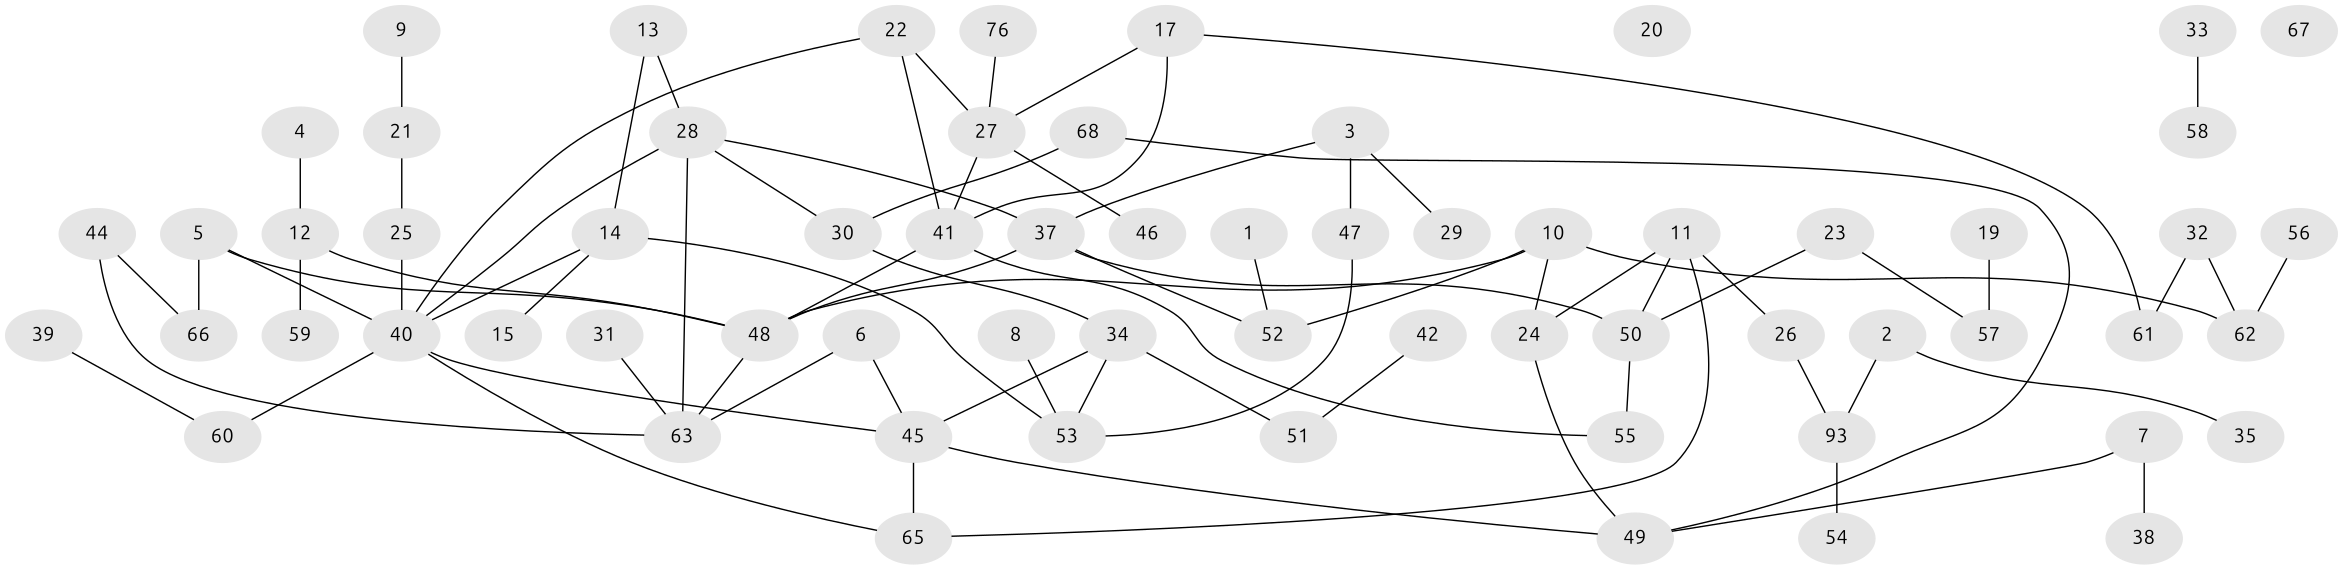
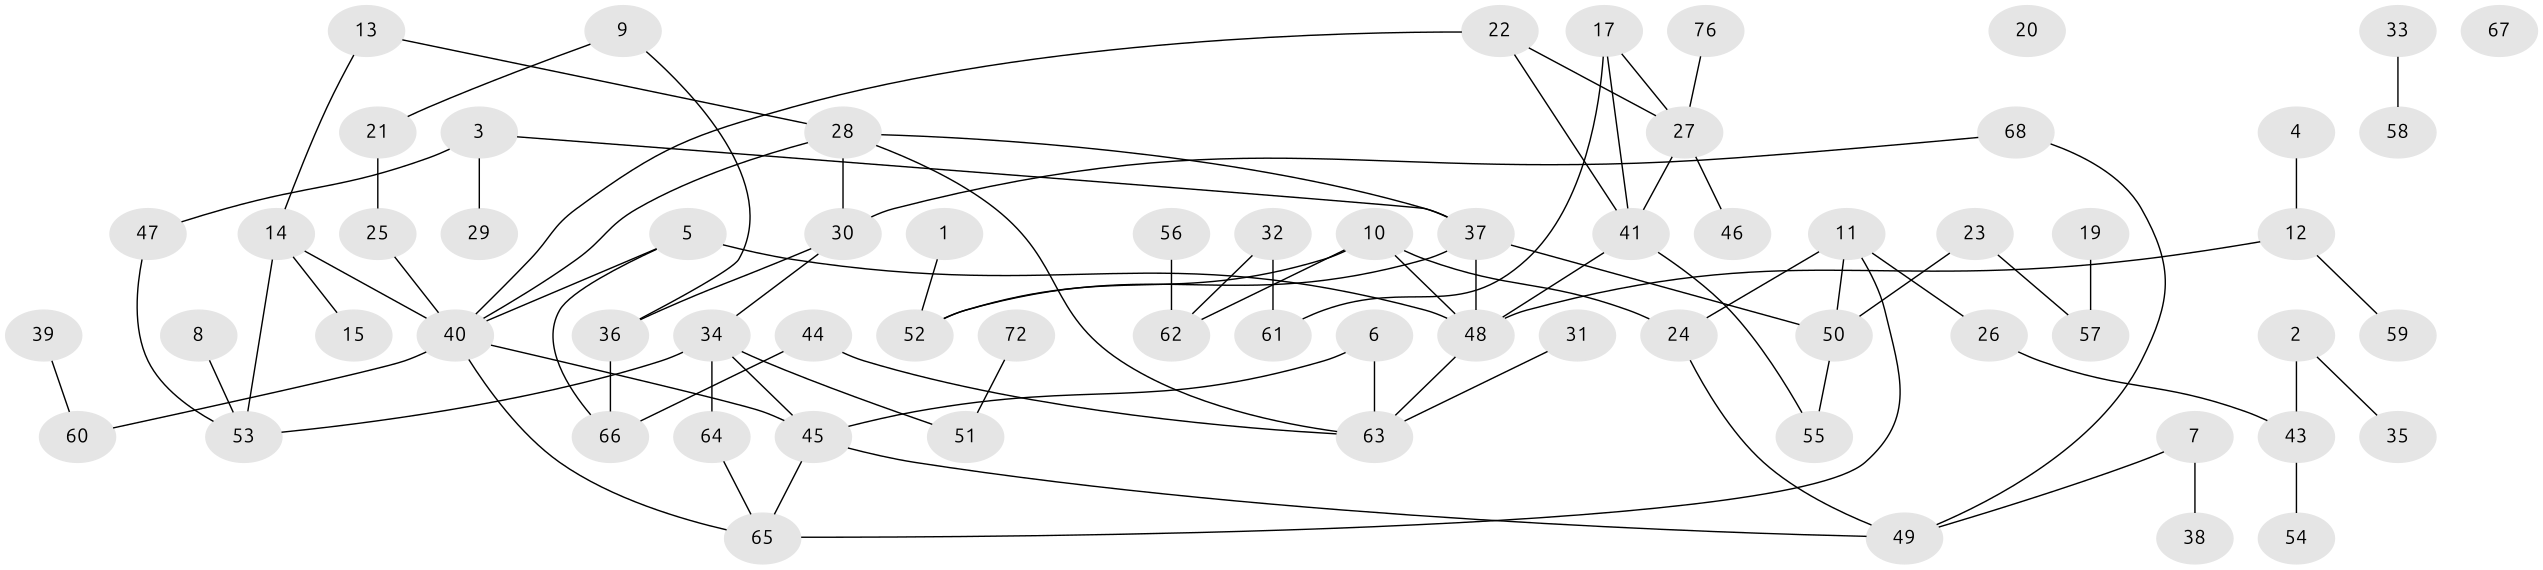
none -> (610, 336)
(1428, 336) -> (1016, 336)
none -> (712, 437)
(1837, 437) -> (2296, 437)
